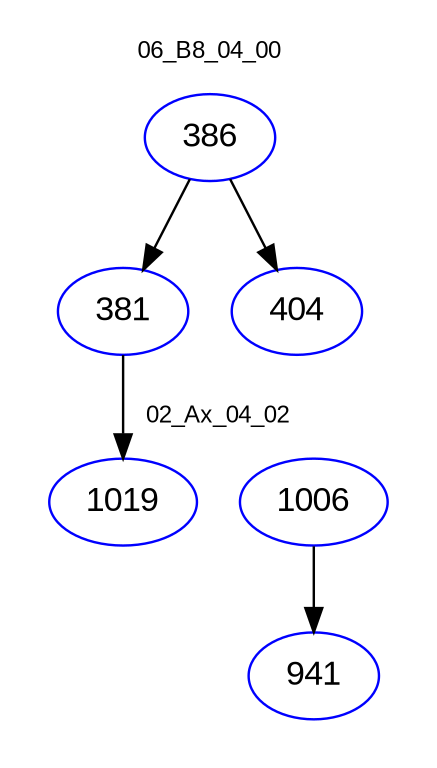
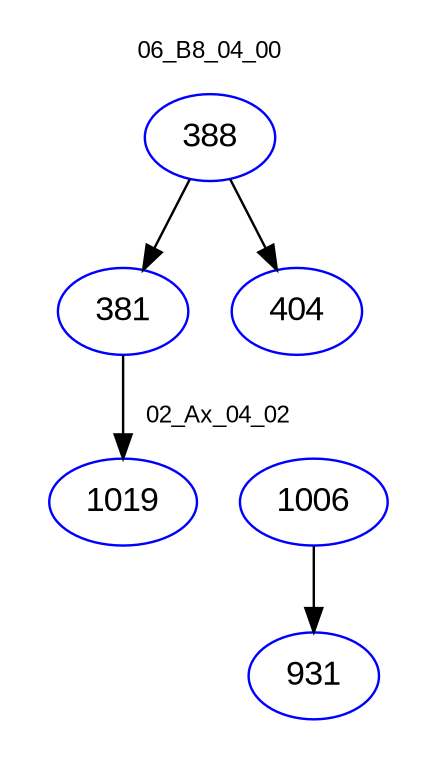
(210, 138) -> (210, 138)
(314, 676) -> (314, 676)
